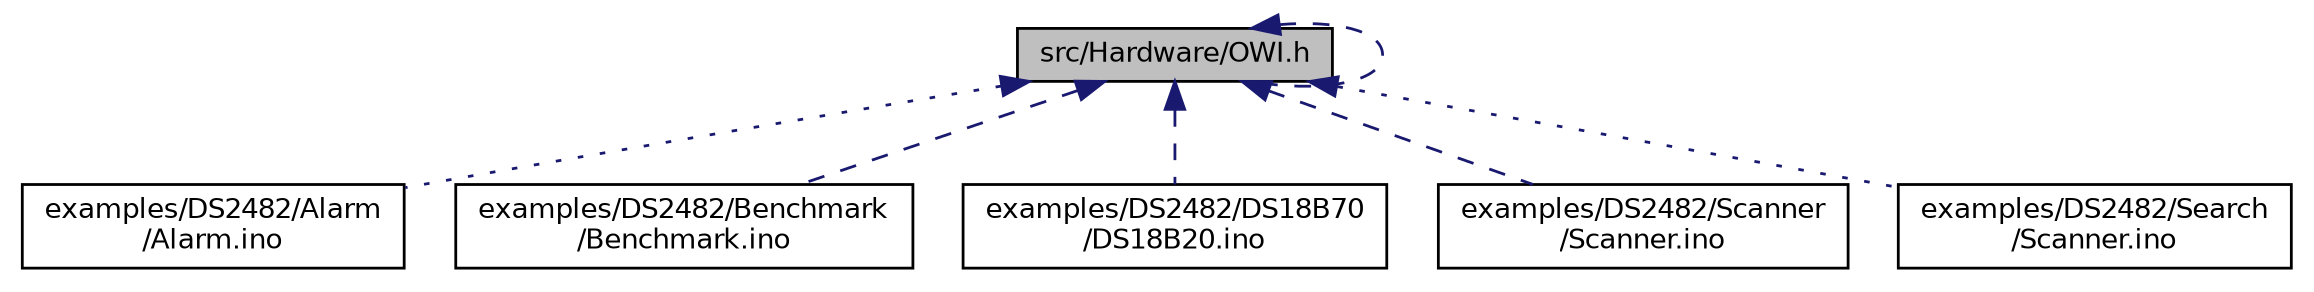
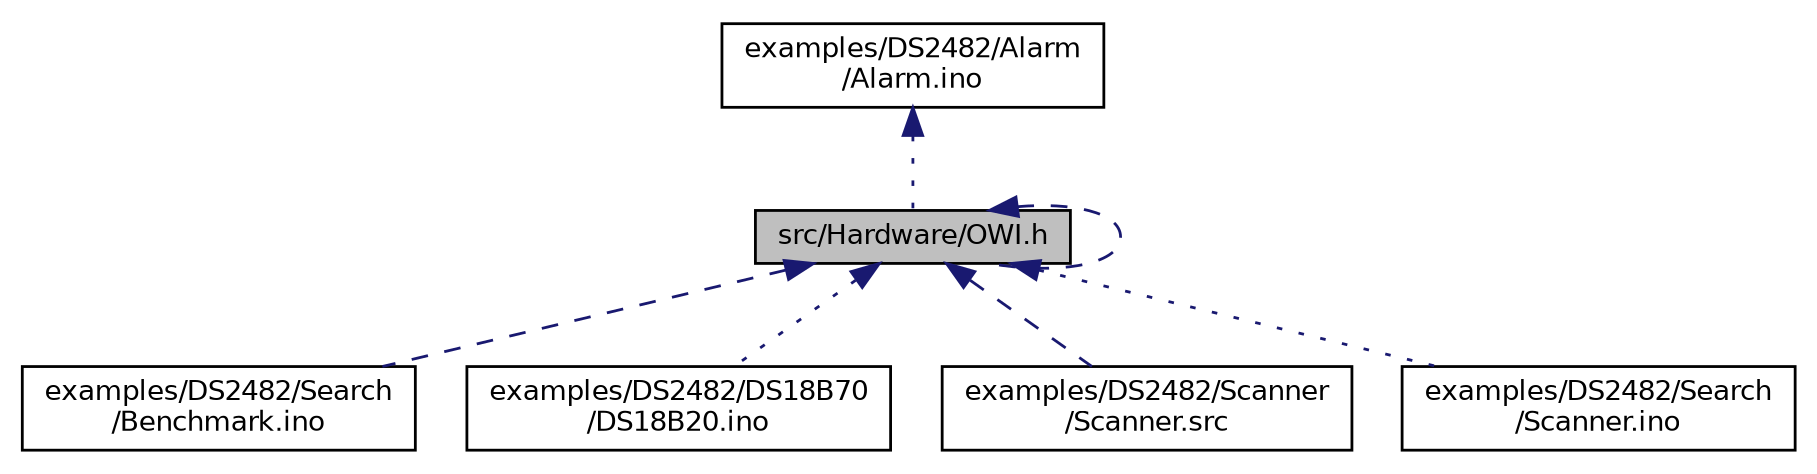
(703, 136) -> (913, 173)
(1175, 147) -> (795, 323)
(684, 226) -> (219, 408)
(1643, 226) -> (1147, 408)
